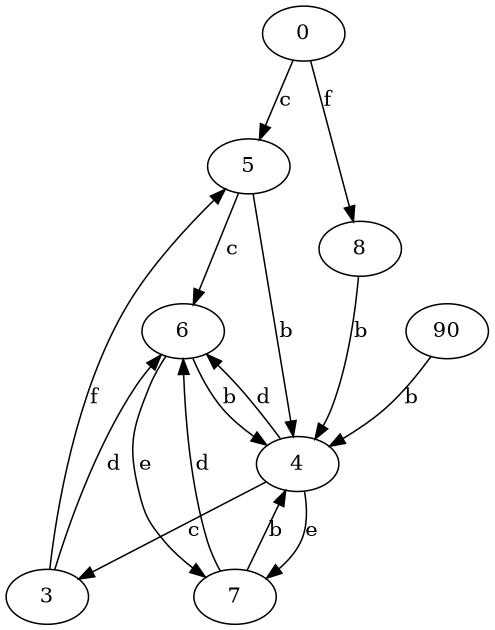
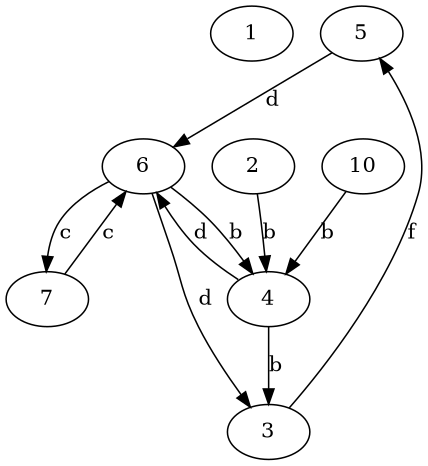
none -> (252, 34)
(304, 34) -> none
(232, 249) -> (273, 100)
(360, 249) -> (253, 166)
(272, 308) -> none
(447, 331) -> (363, 166)
(94, 464) -> (186, 299)
(146, 464) -> (66, 233)
(203, 464) -> (108, 233)
(194, 530) -> (276, 366)
(304, 534) -> none
(263, 537) -> none
